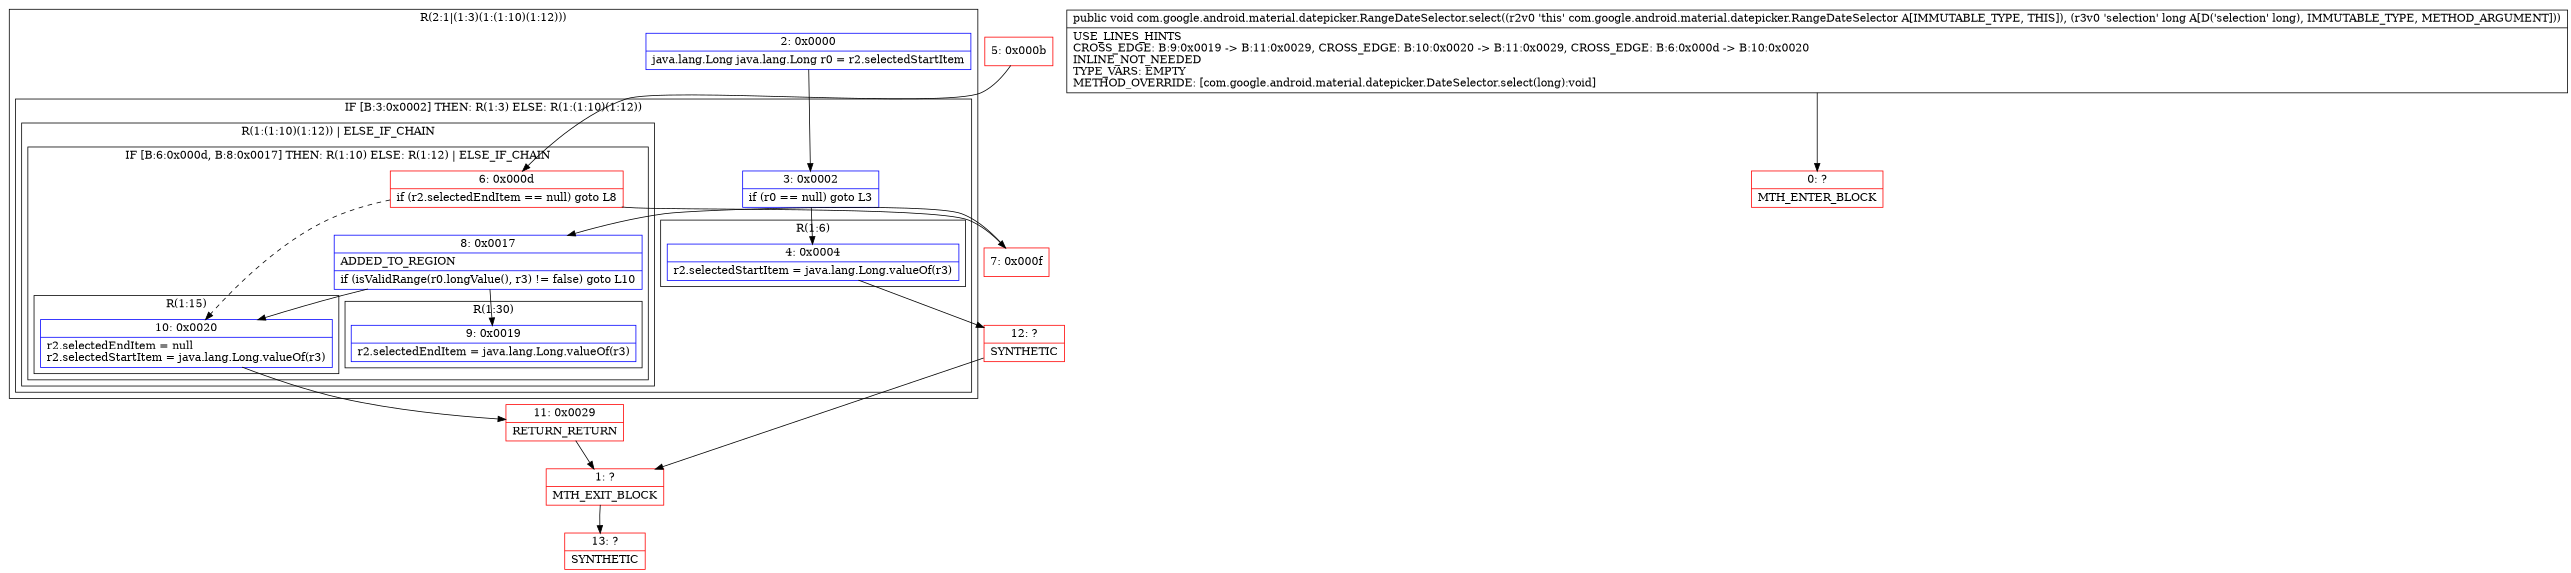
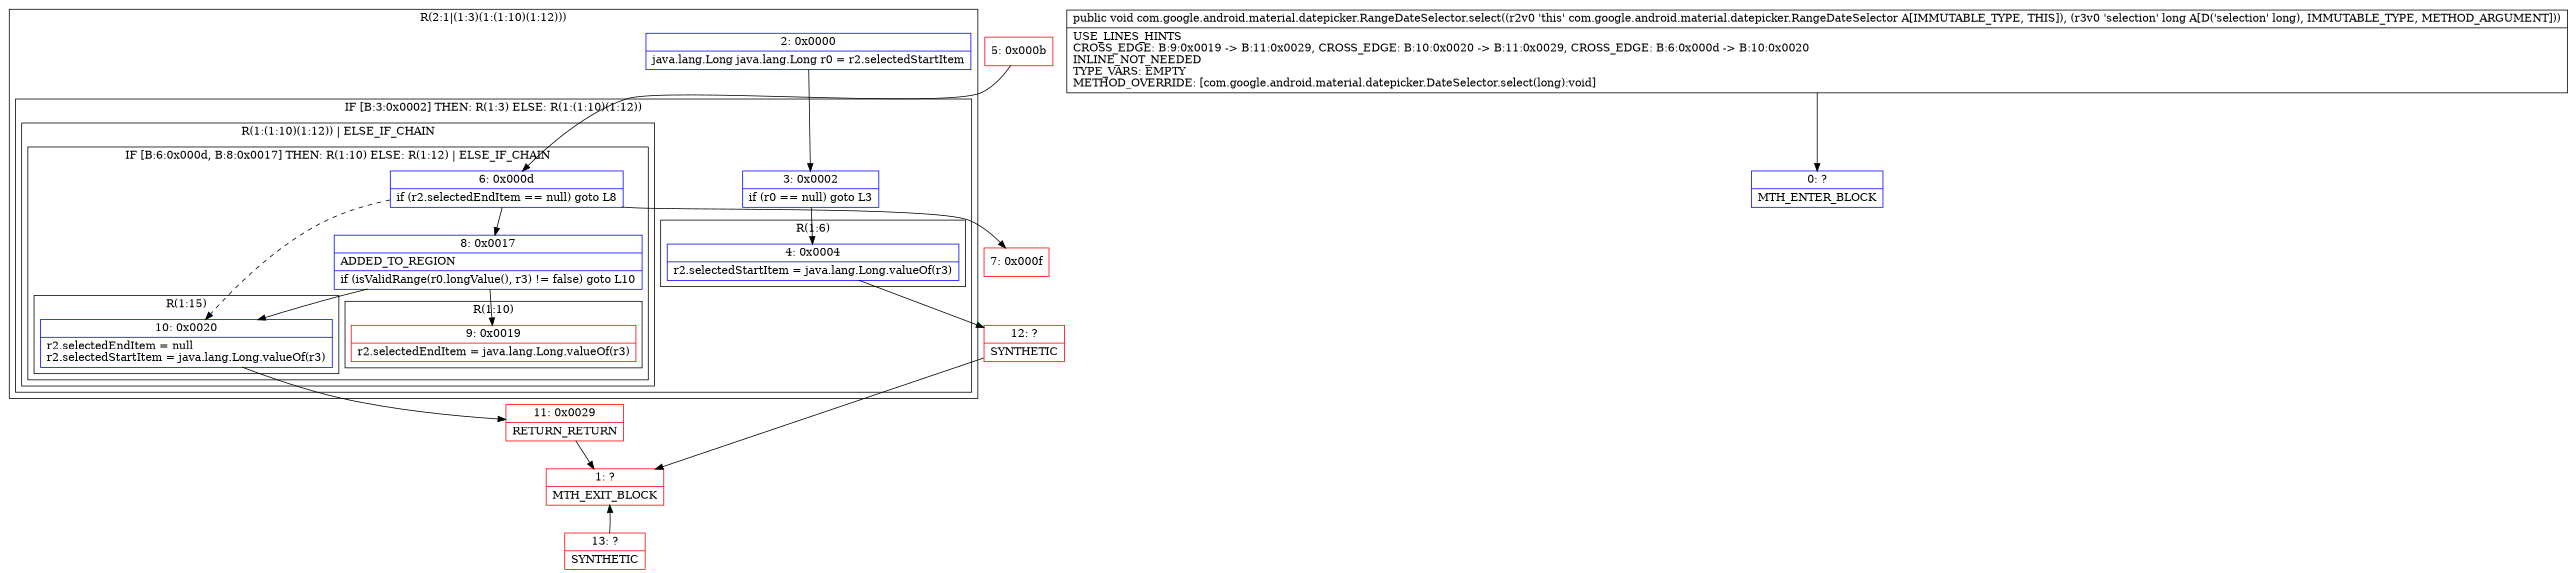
(507, 189) -> (507, 189)
(1817, 189) -> (1817, 189)
(796, 208) -> (500, 218)
(494, 310) -> (494, 310)
(494, 343) -> (494, 343)
(600, 515) -> (610, 523)
